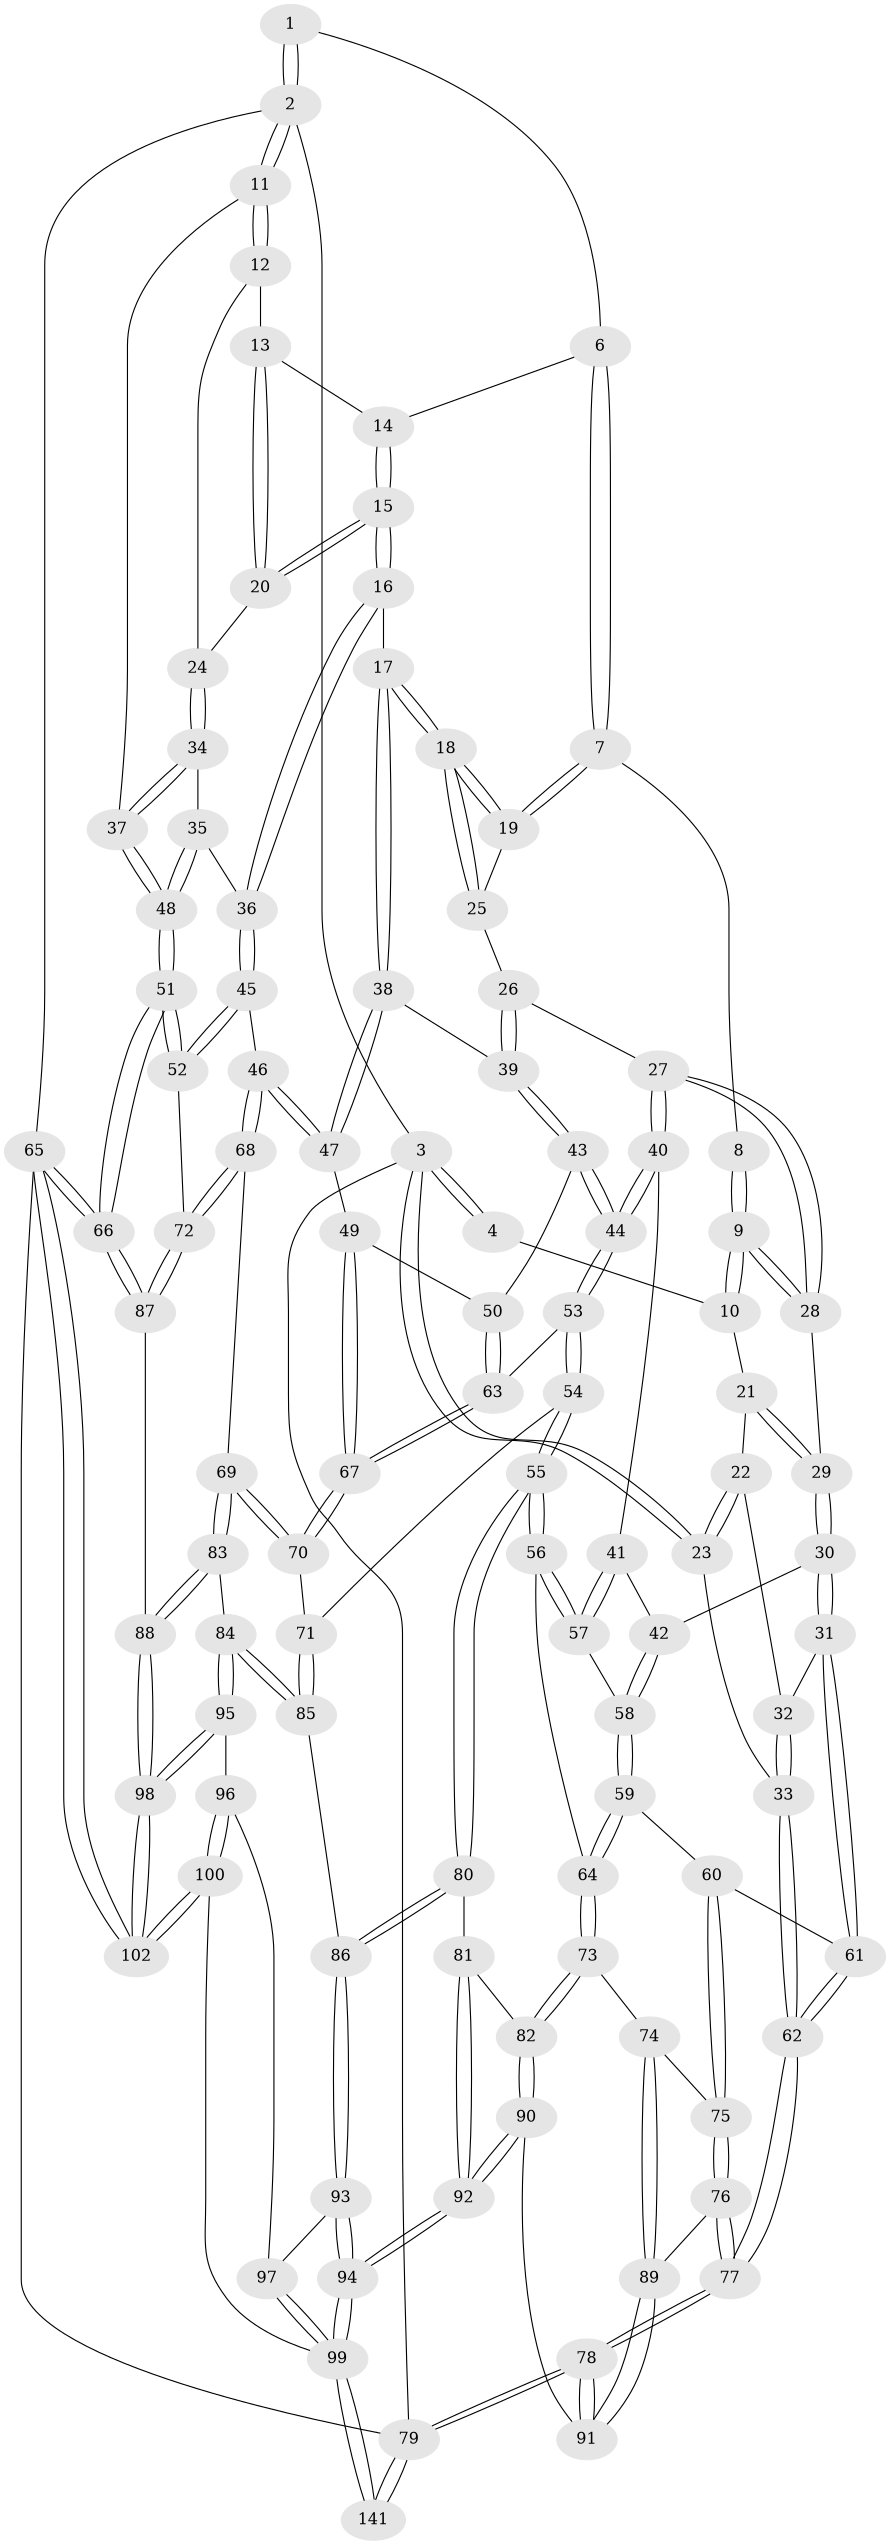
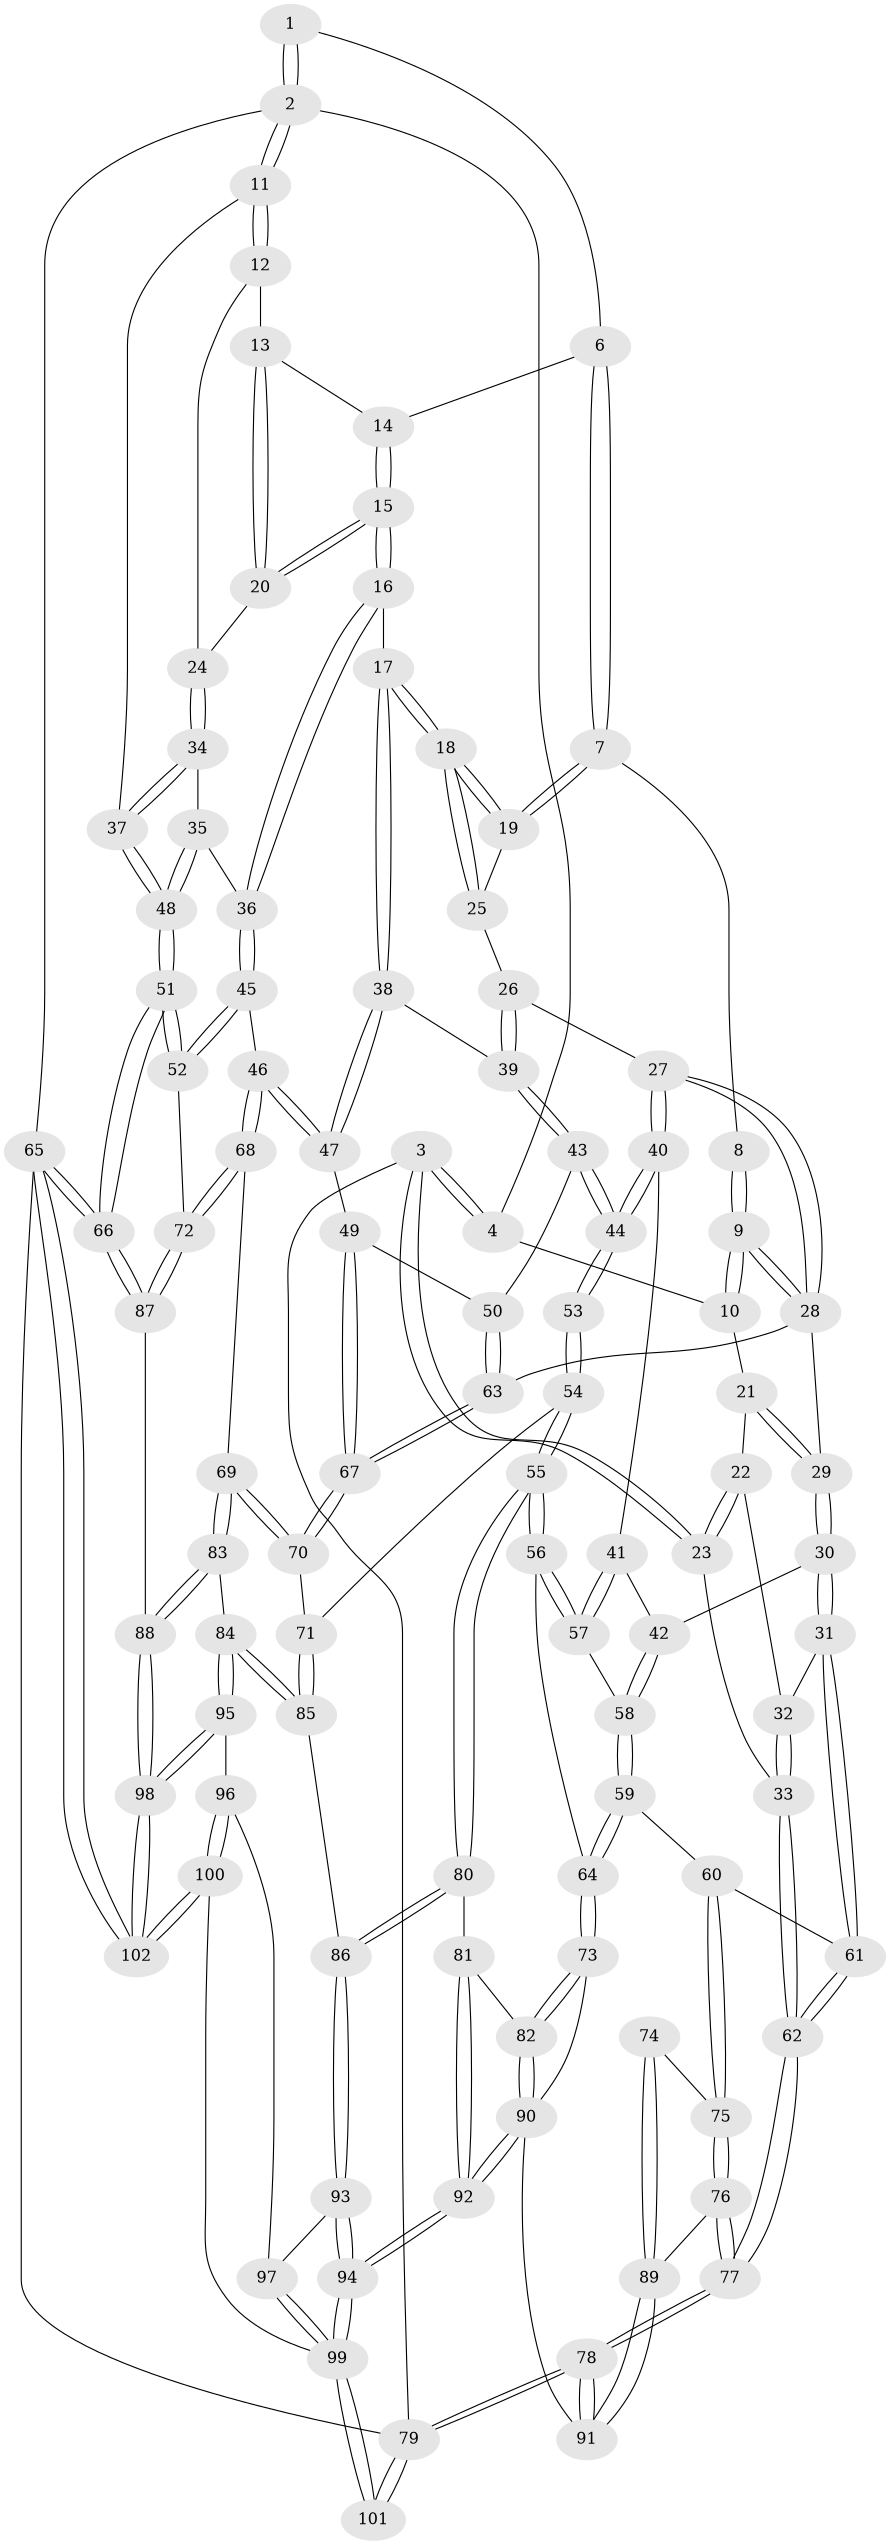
(322, 638) -> (539, 602)
(533, 1353) -> (659, 1352)
(619, 1997) -> (573, 2042)
(373, 2520) -> (373, 2520)
